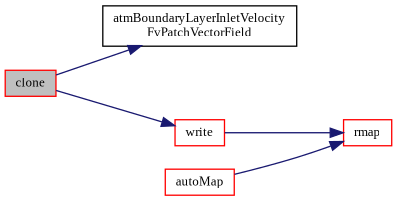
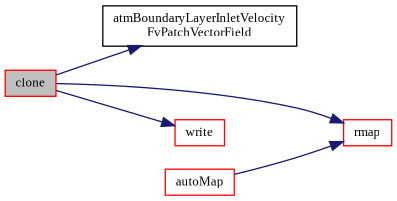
(277, 133) -> (195, 92)
